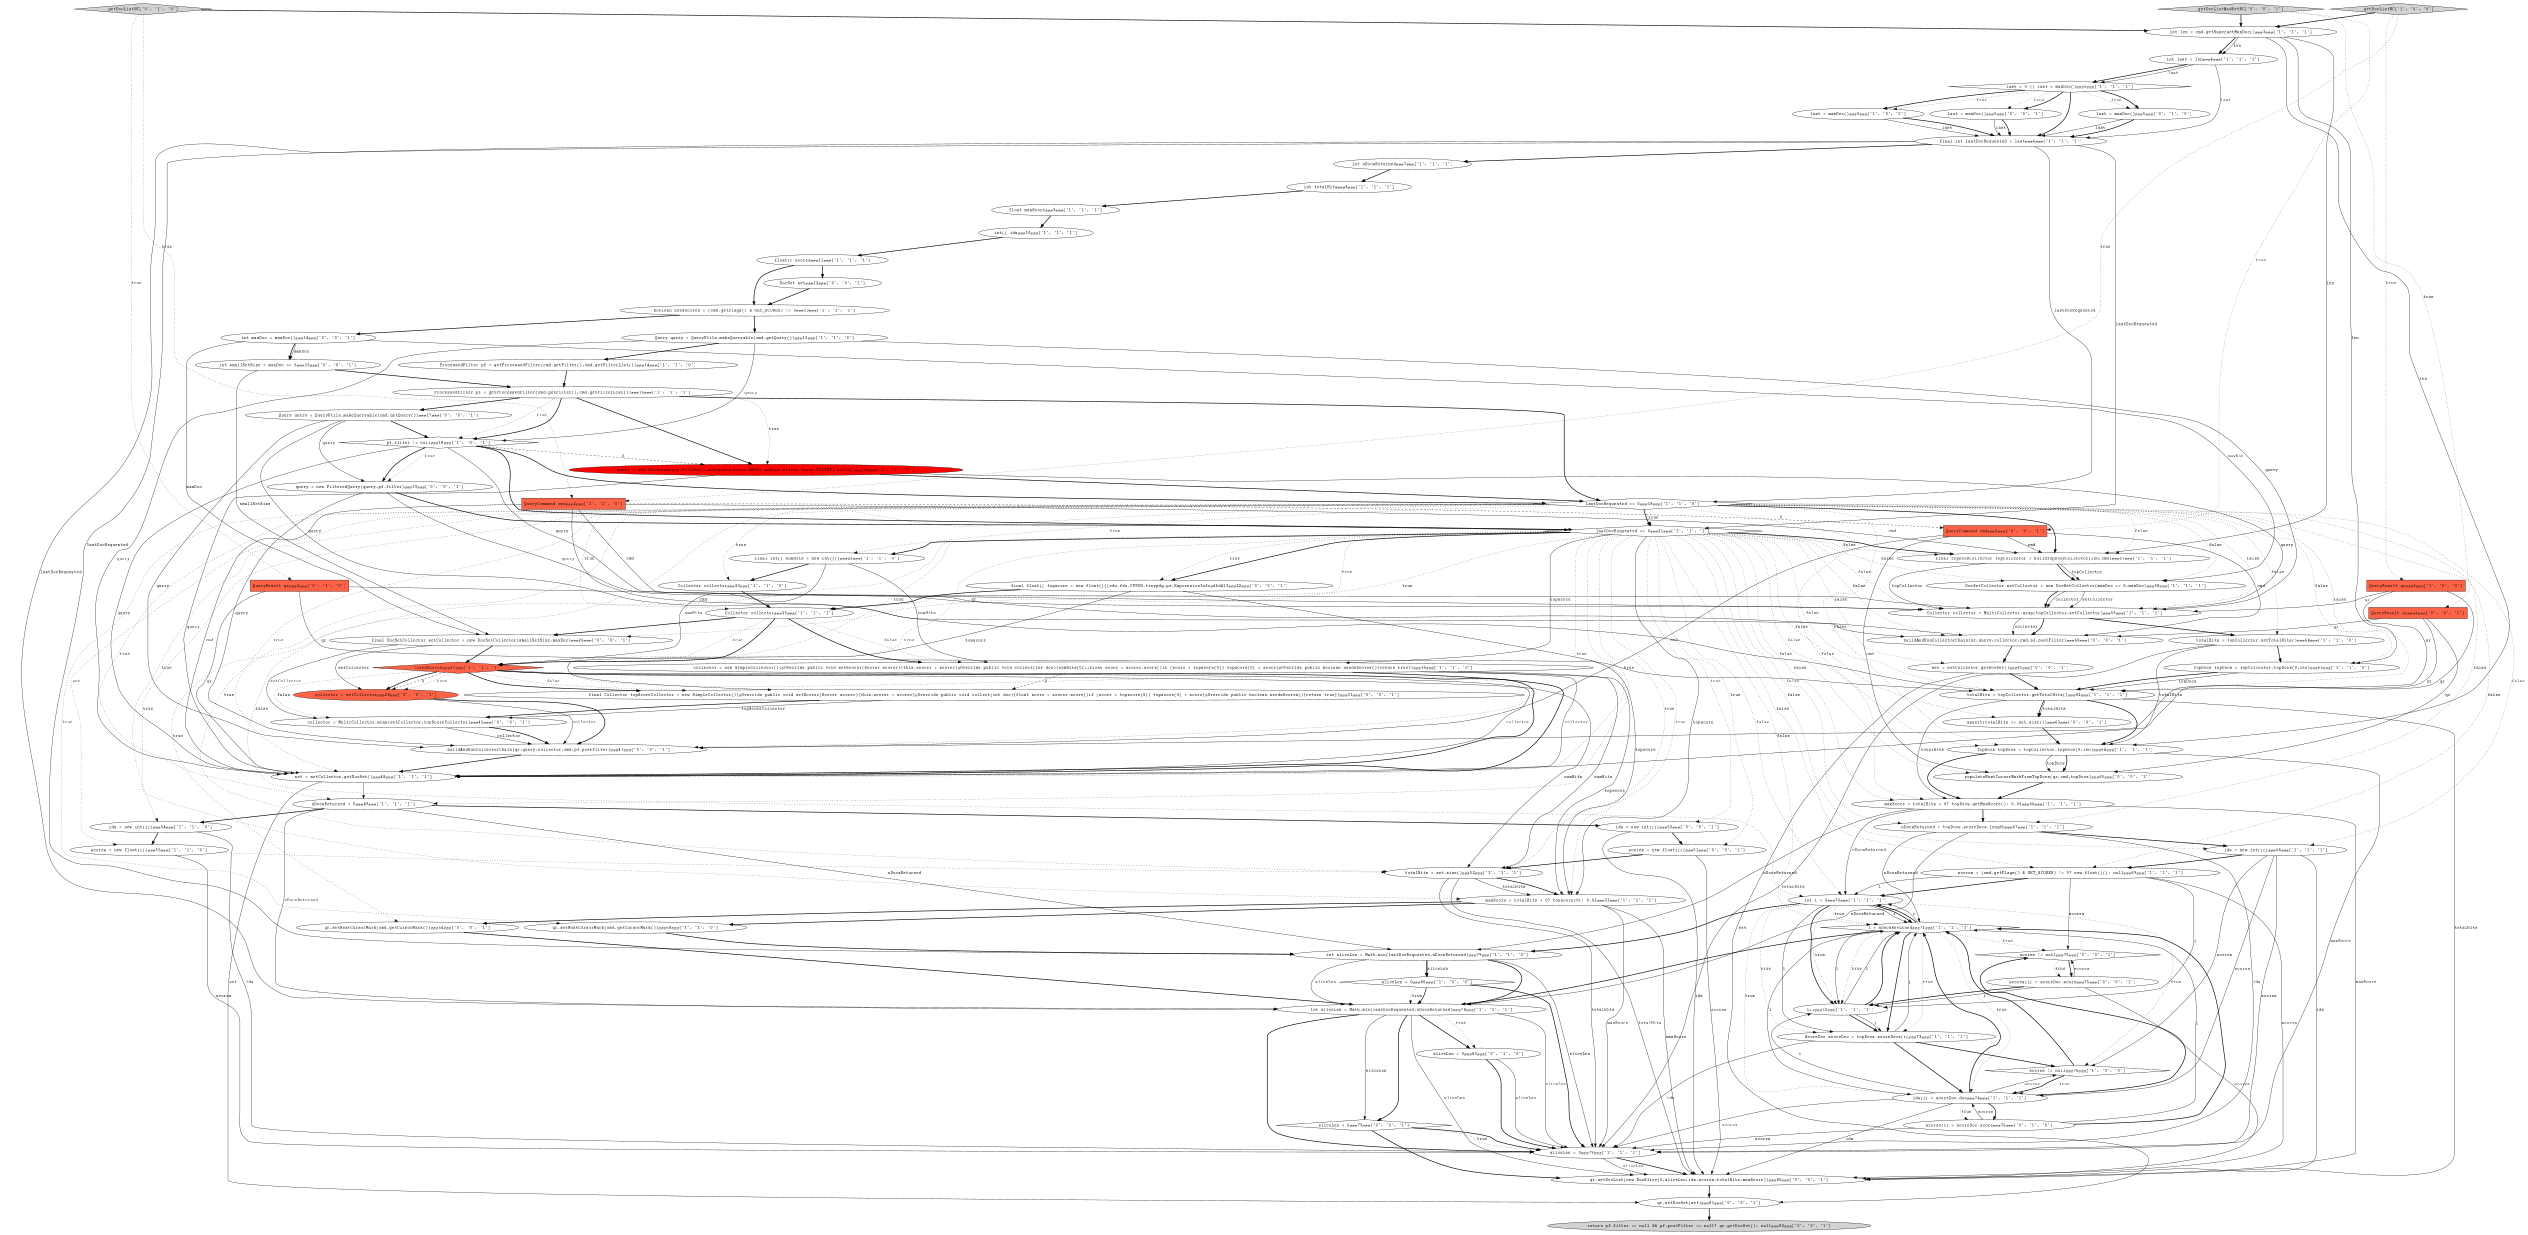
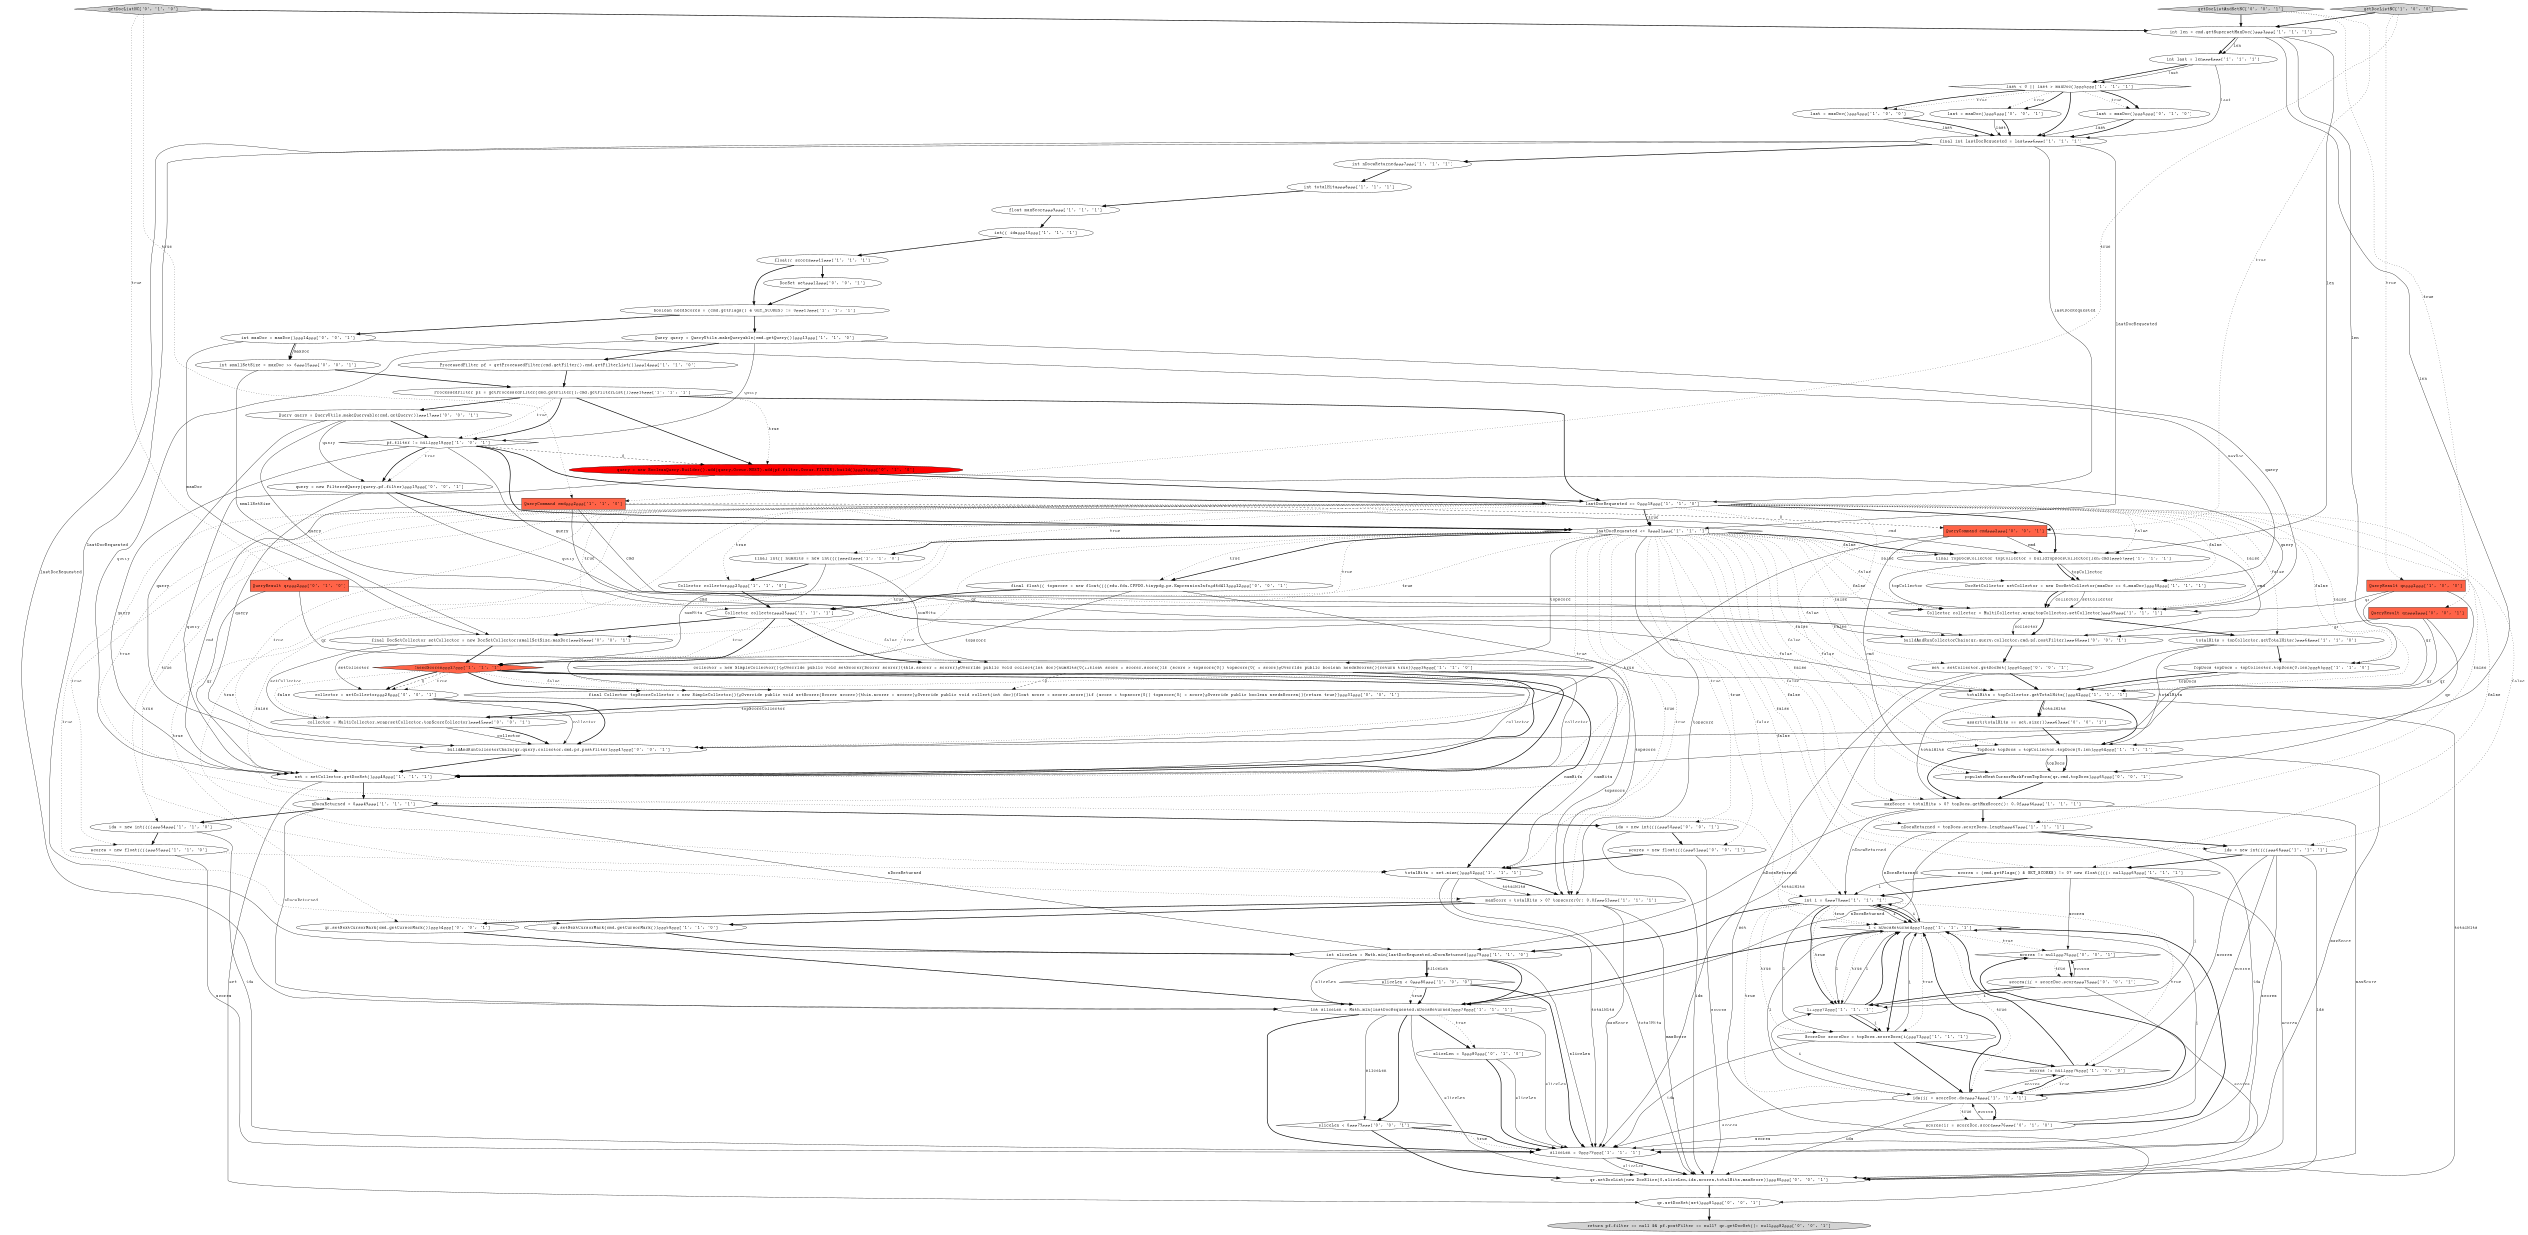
(1085, 678) -> (1085, 678)
(77, 681) -> (77, 681)
(376, 695) -> (376, 695)
(364, 789) -> (364, 789)
